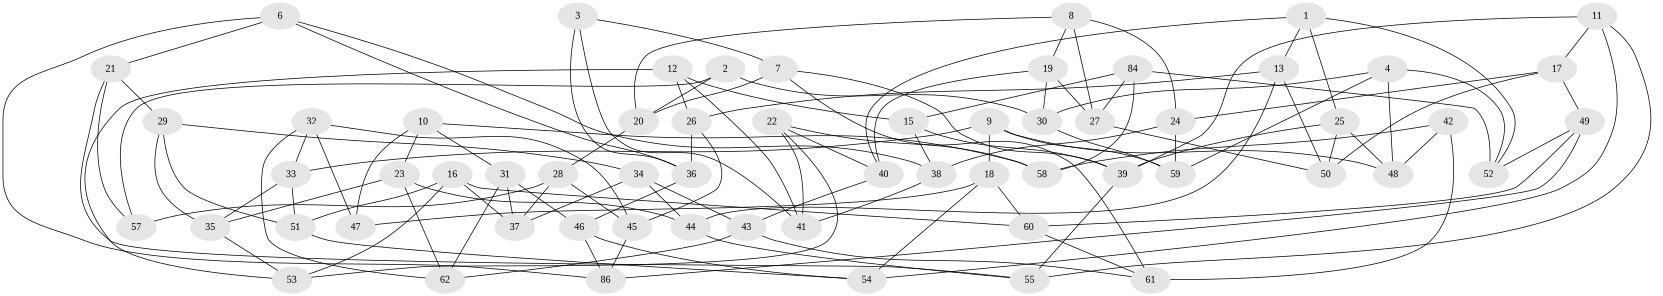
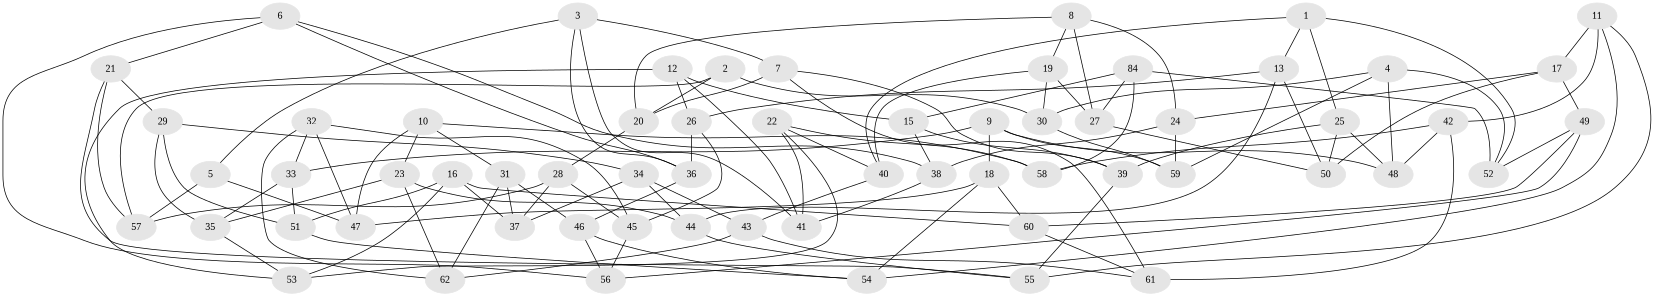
(1330, 33) -> (1556, 102)
none -> (210, 175)
(606, 280) -> (606, 280)
